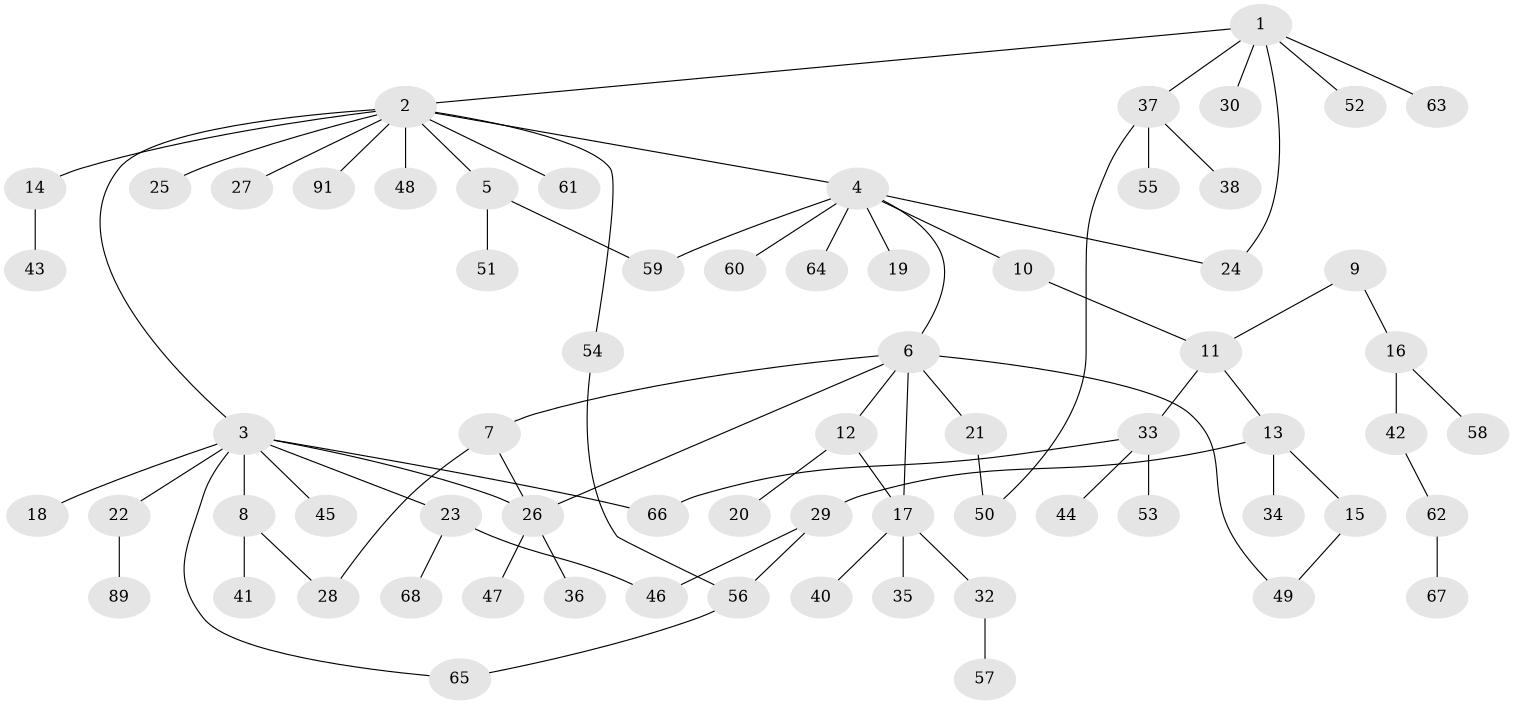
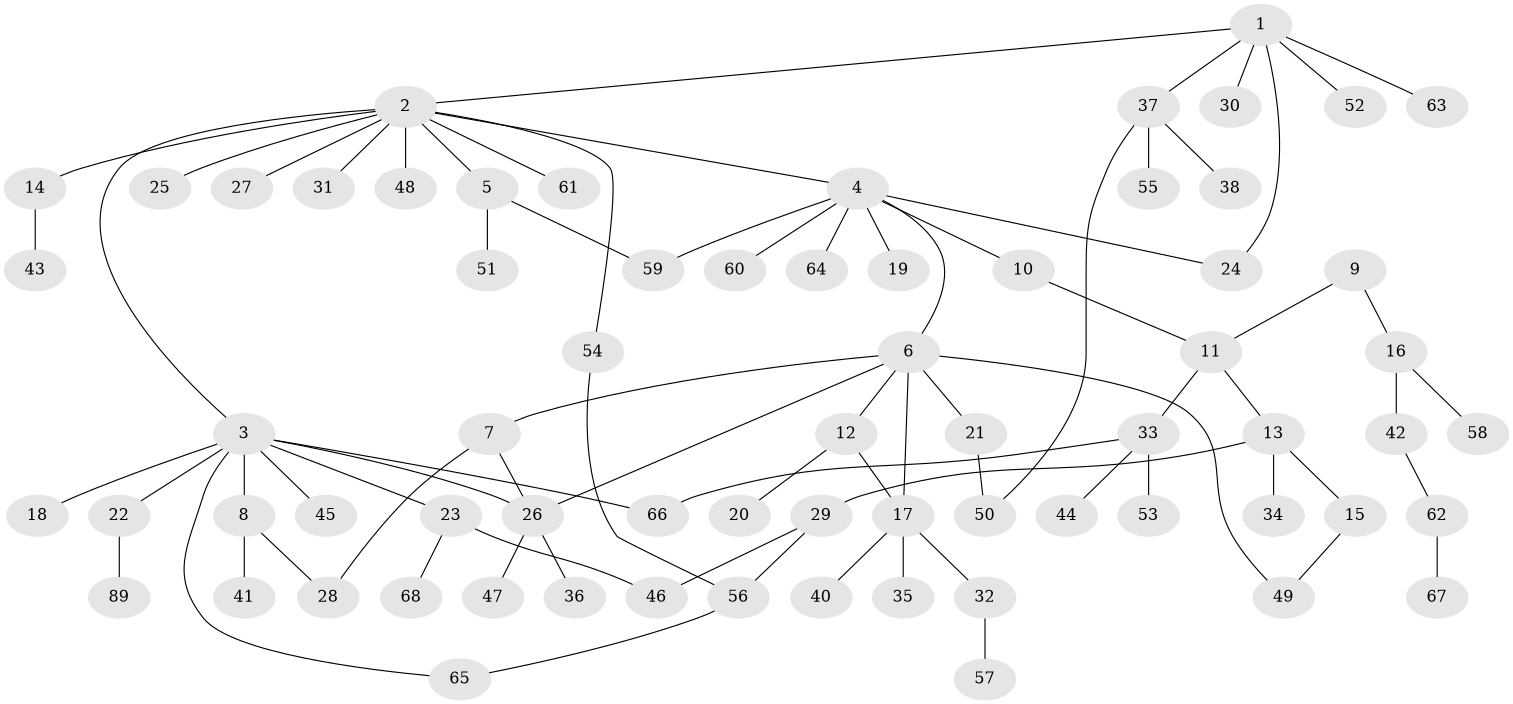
(324, 189) -> (324, 189)
